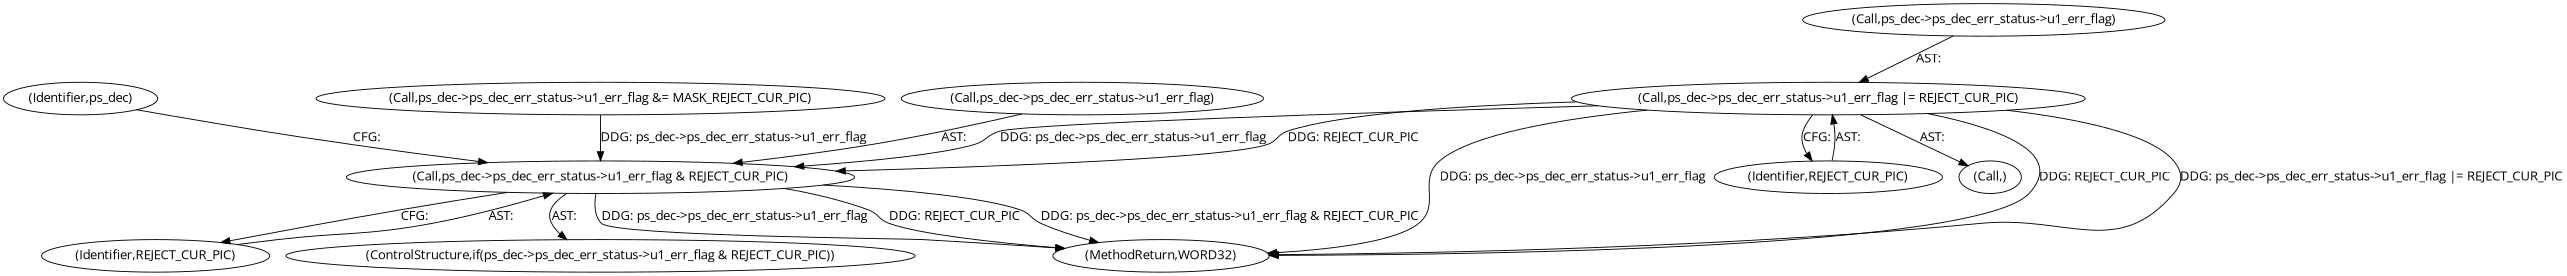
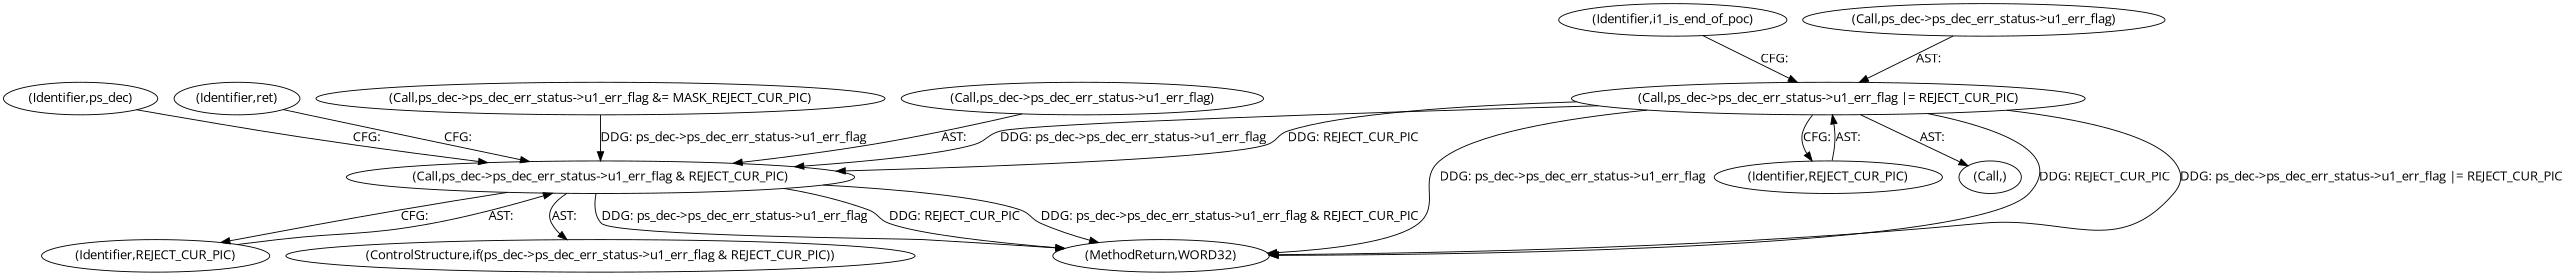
none -> (1673, 20)
none -> (237, 99)
